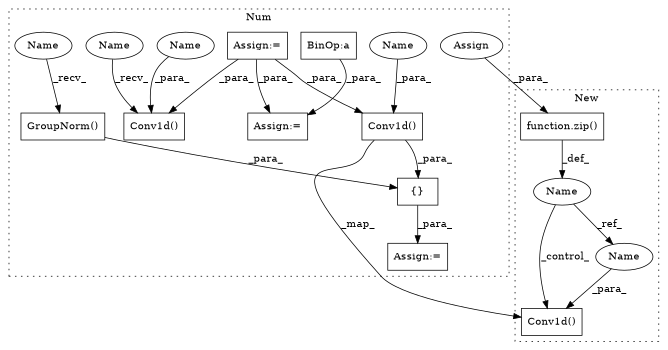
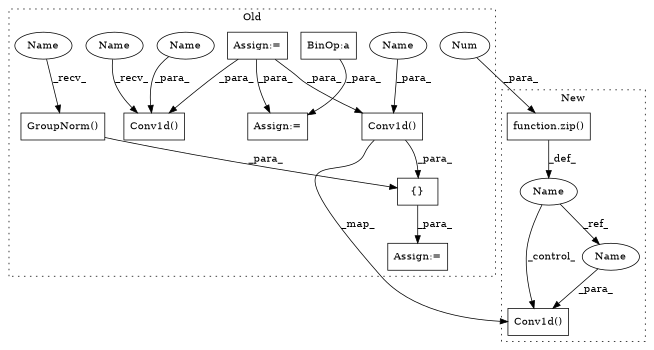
(259, 18) -> (252, 18)
(472, 46) -> (465, 46)
